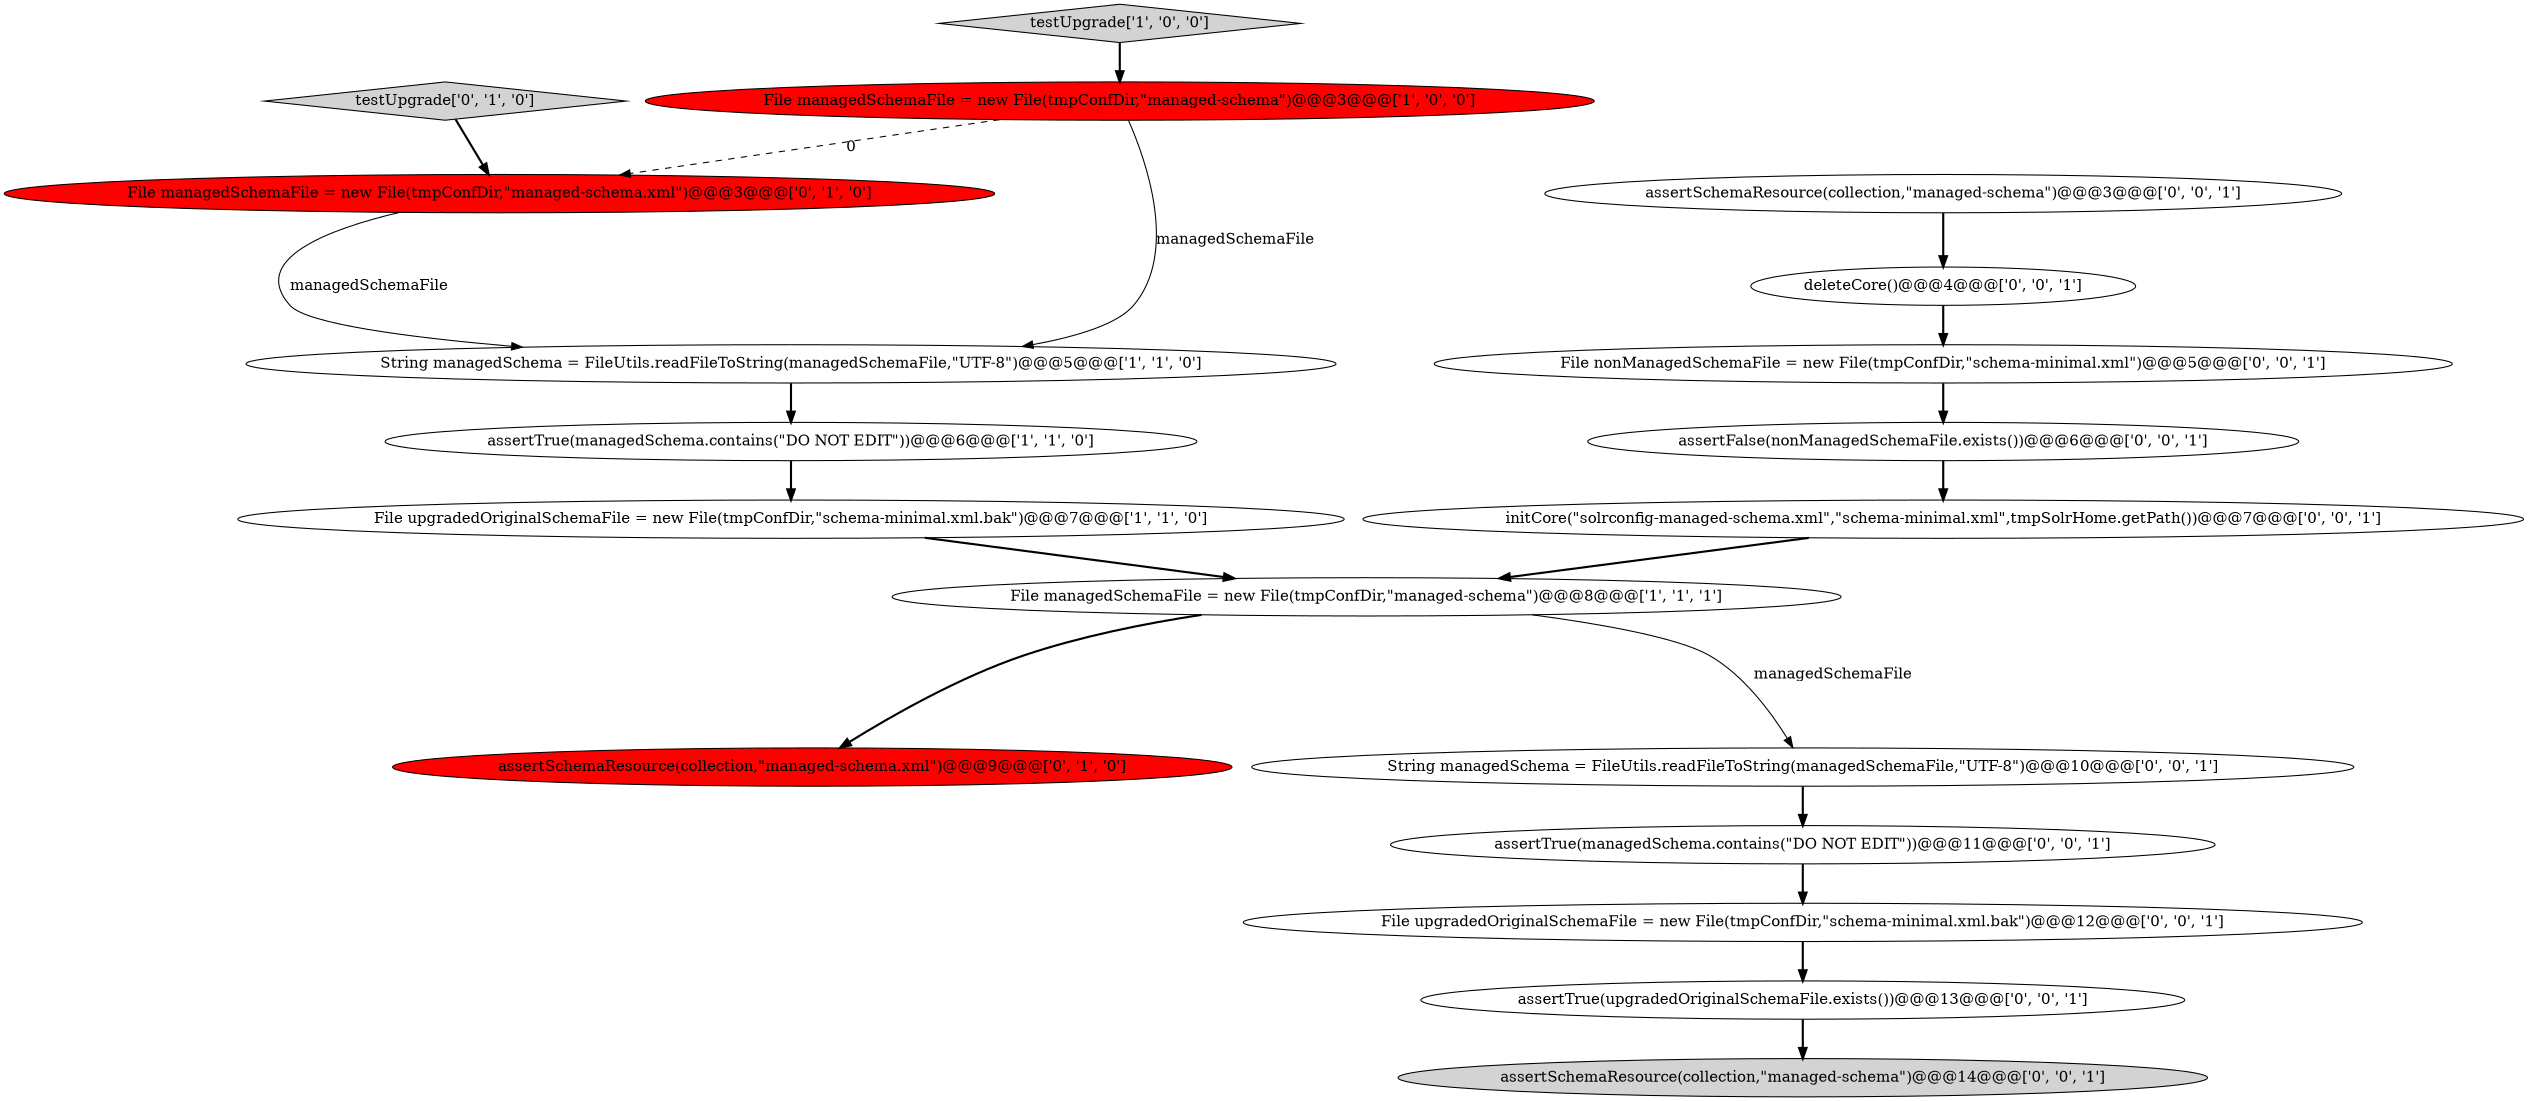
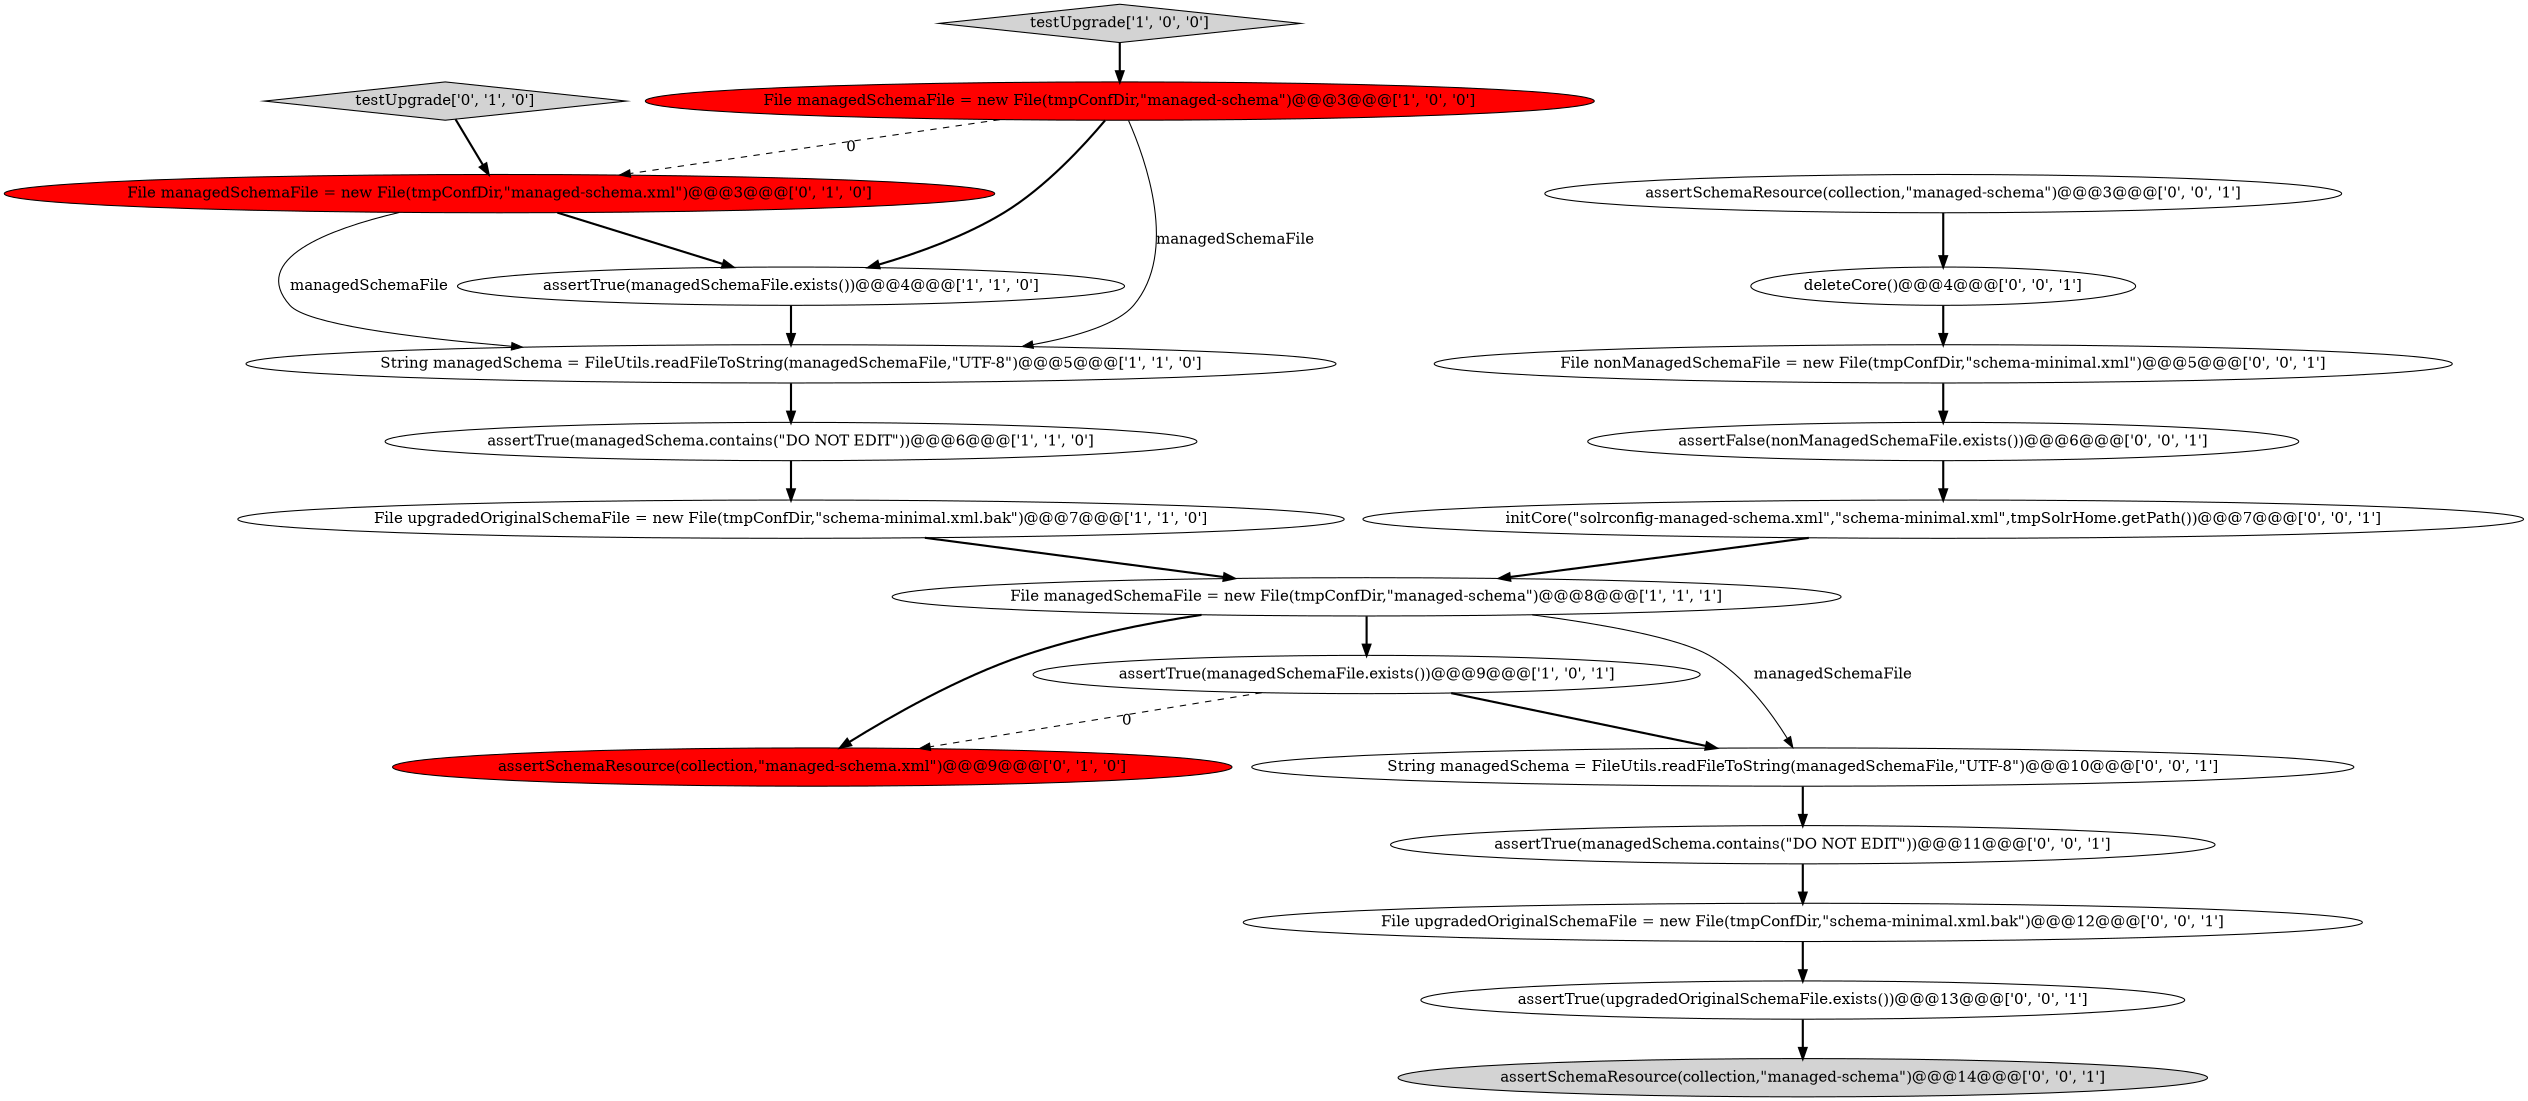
none -> (791, 286)
none -> (1367, 675)
